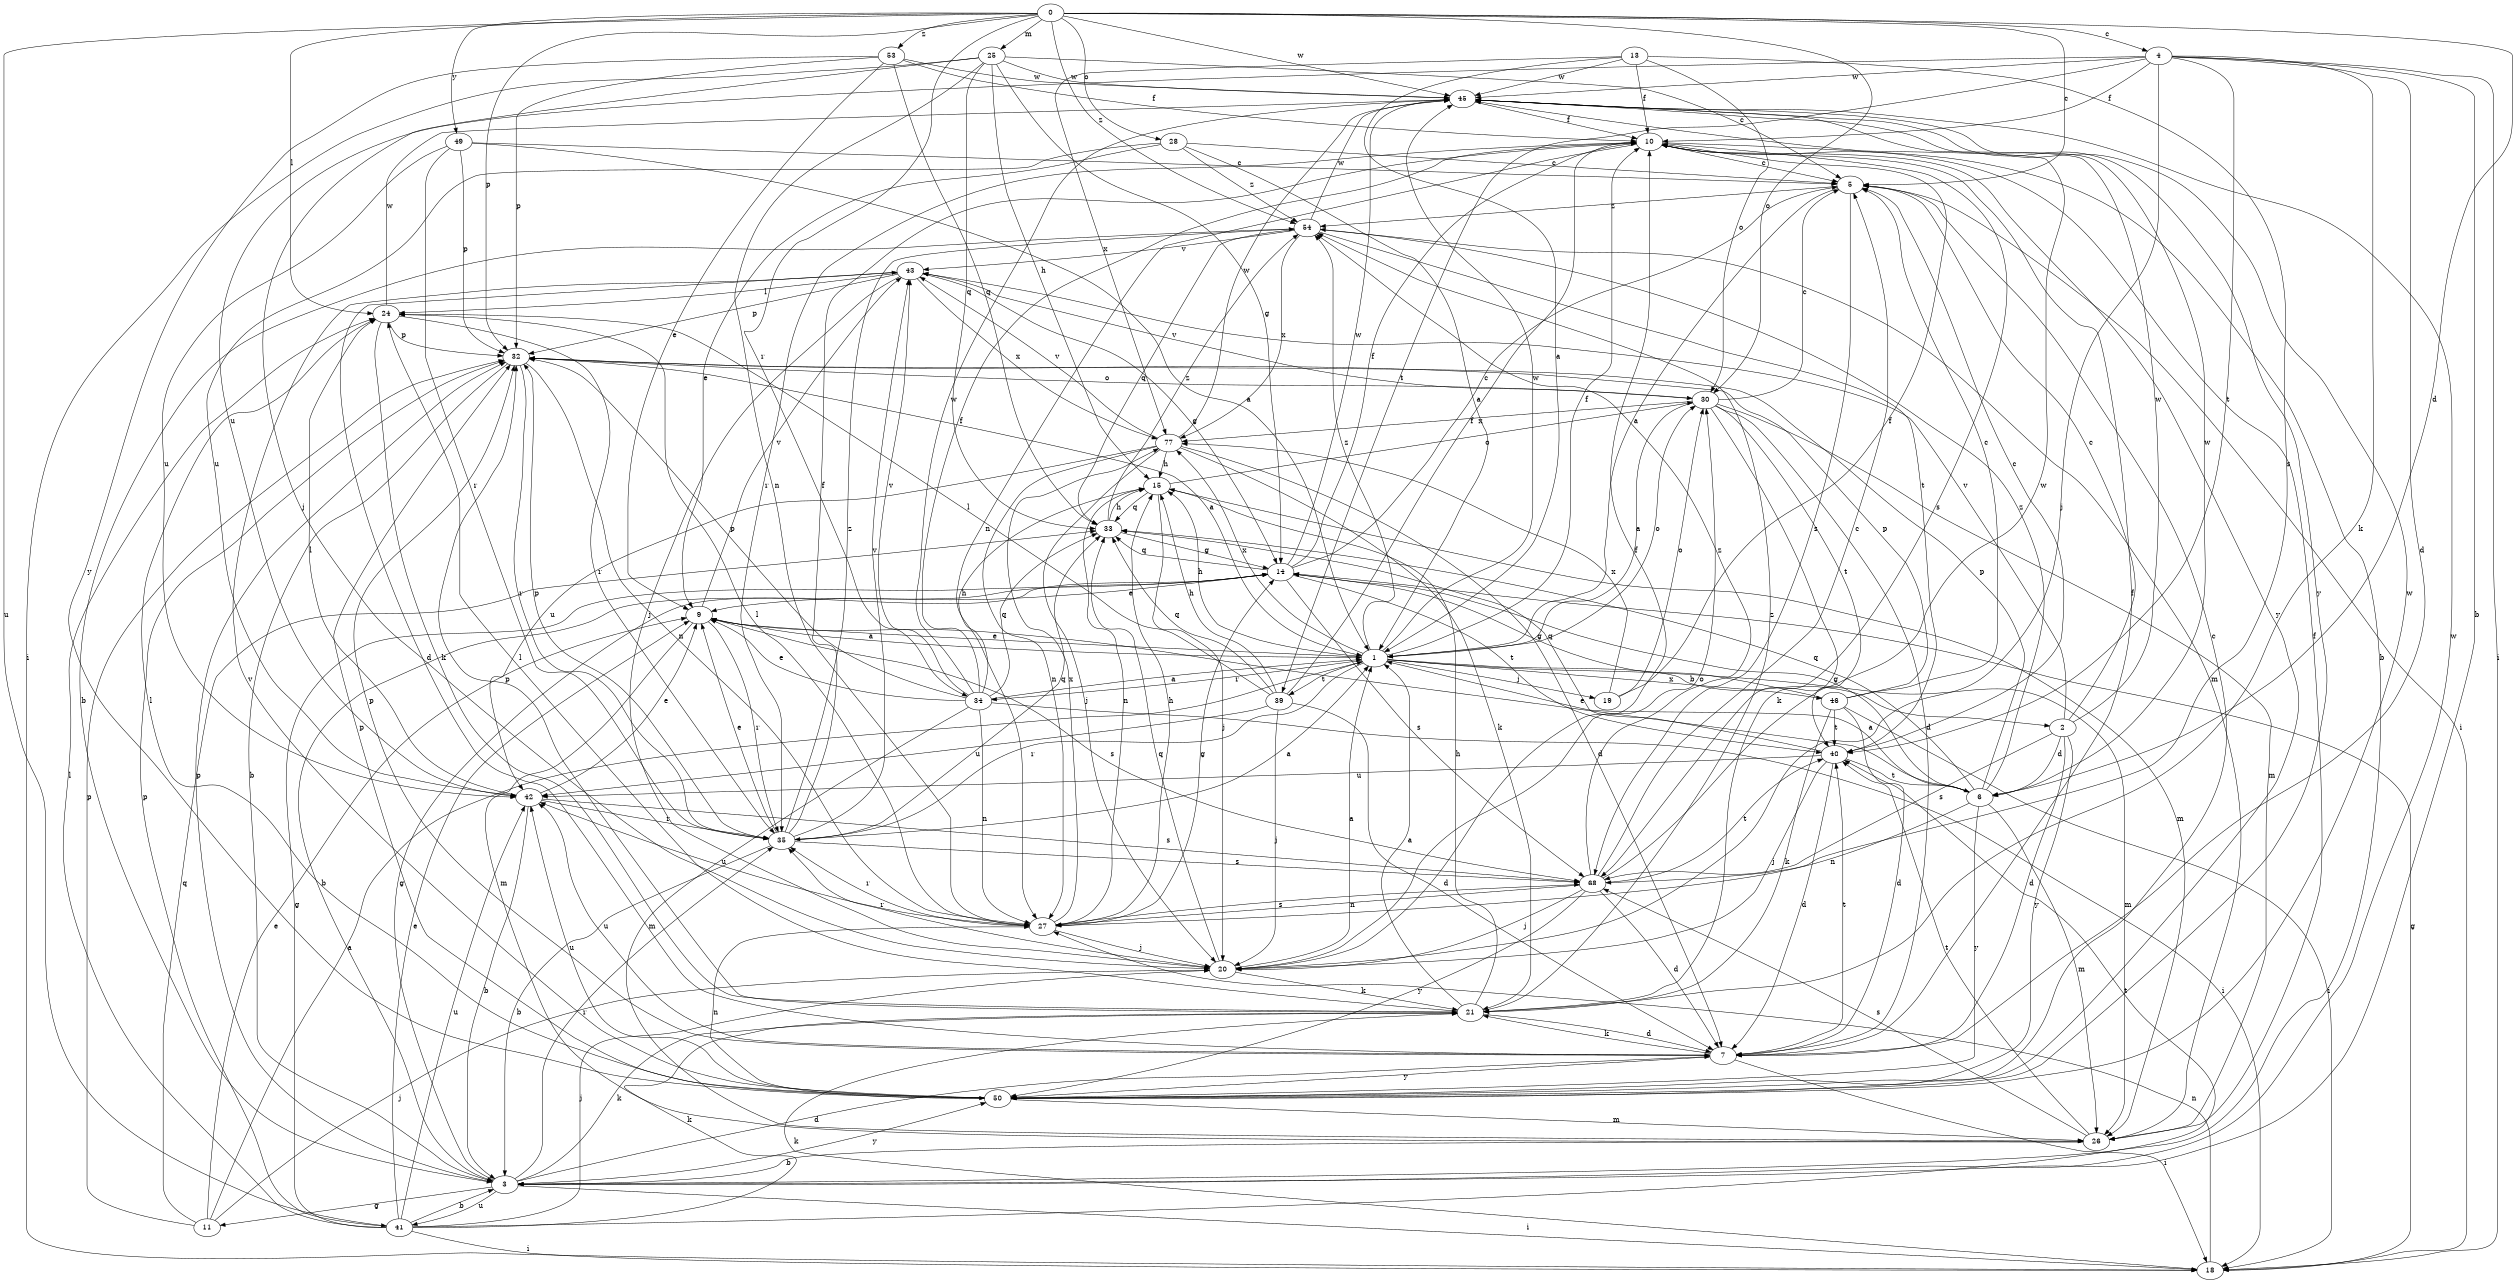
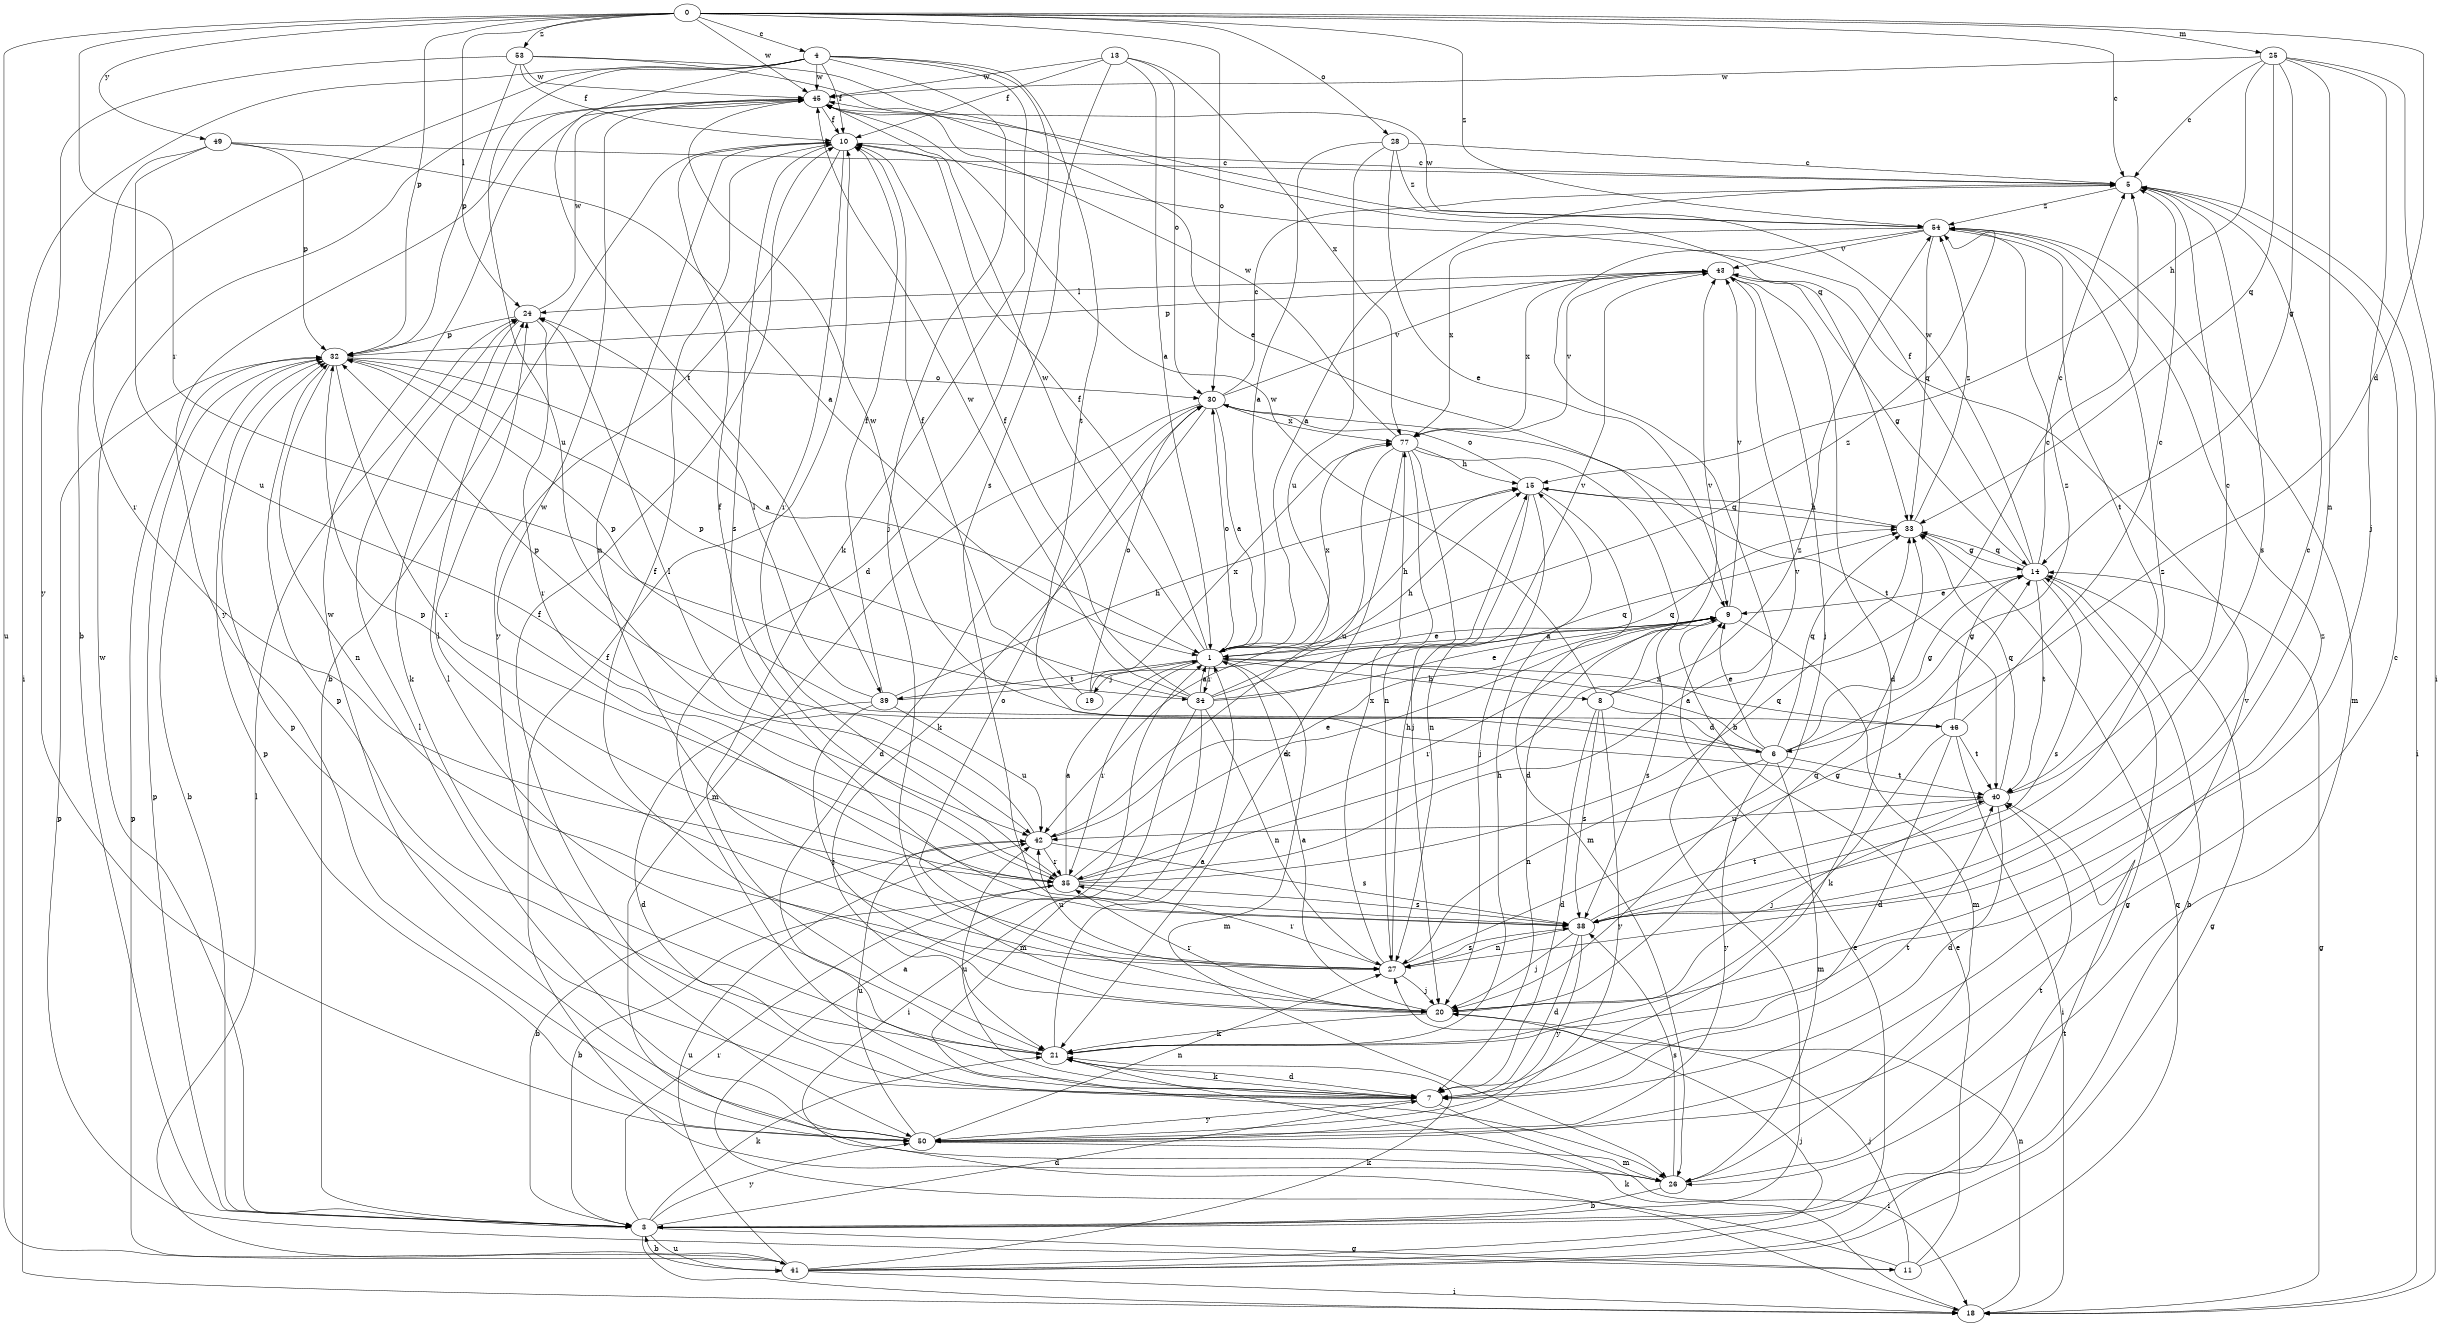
(2063, 728) -> (1601, 701)
(1903, 783) -> (1883, 776)
(1593, 884) -> (1581, 927)
